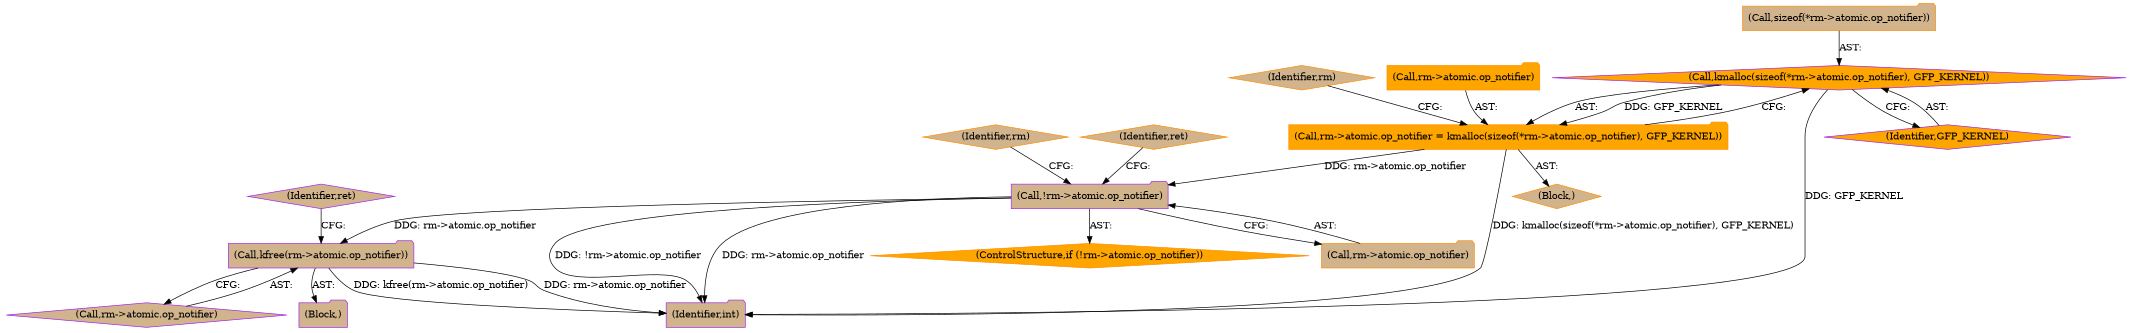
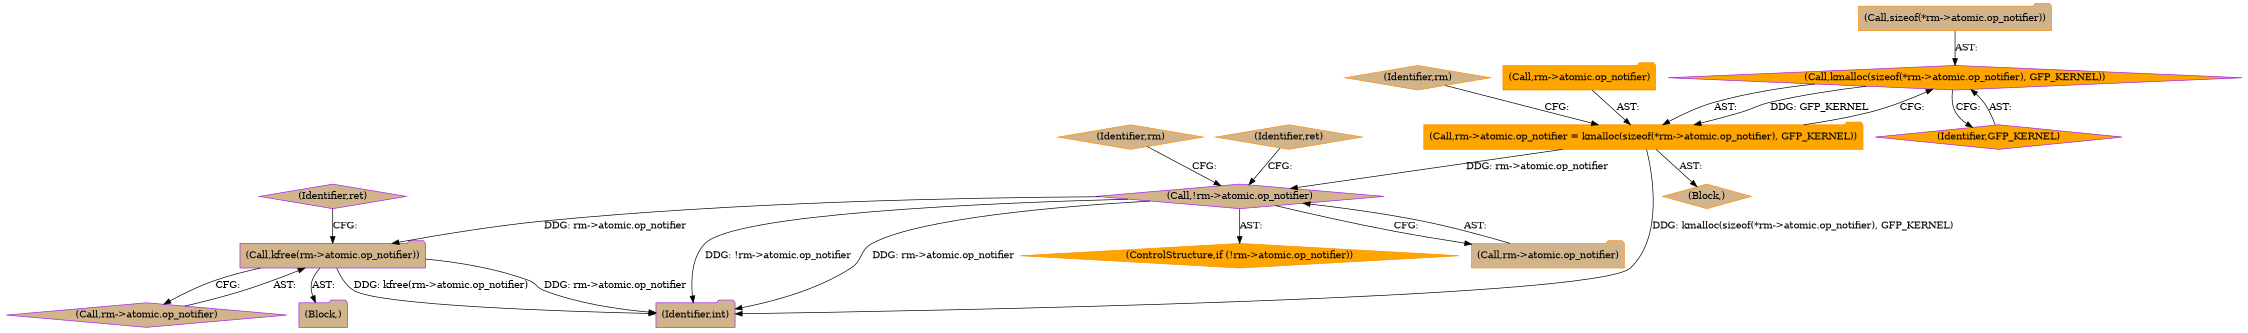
(1090, 196) -> (1240, 196)
(1368, 305) -> none
